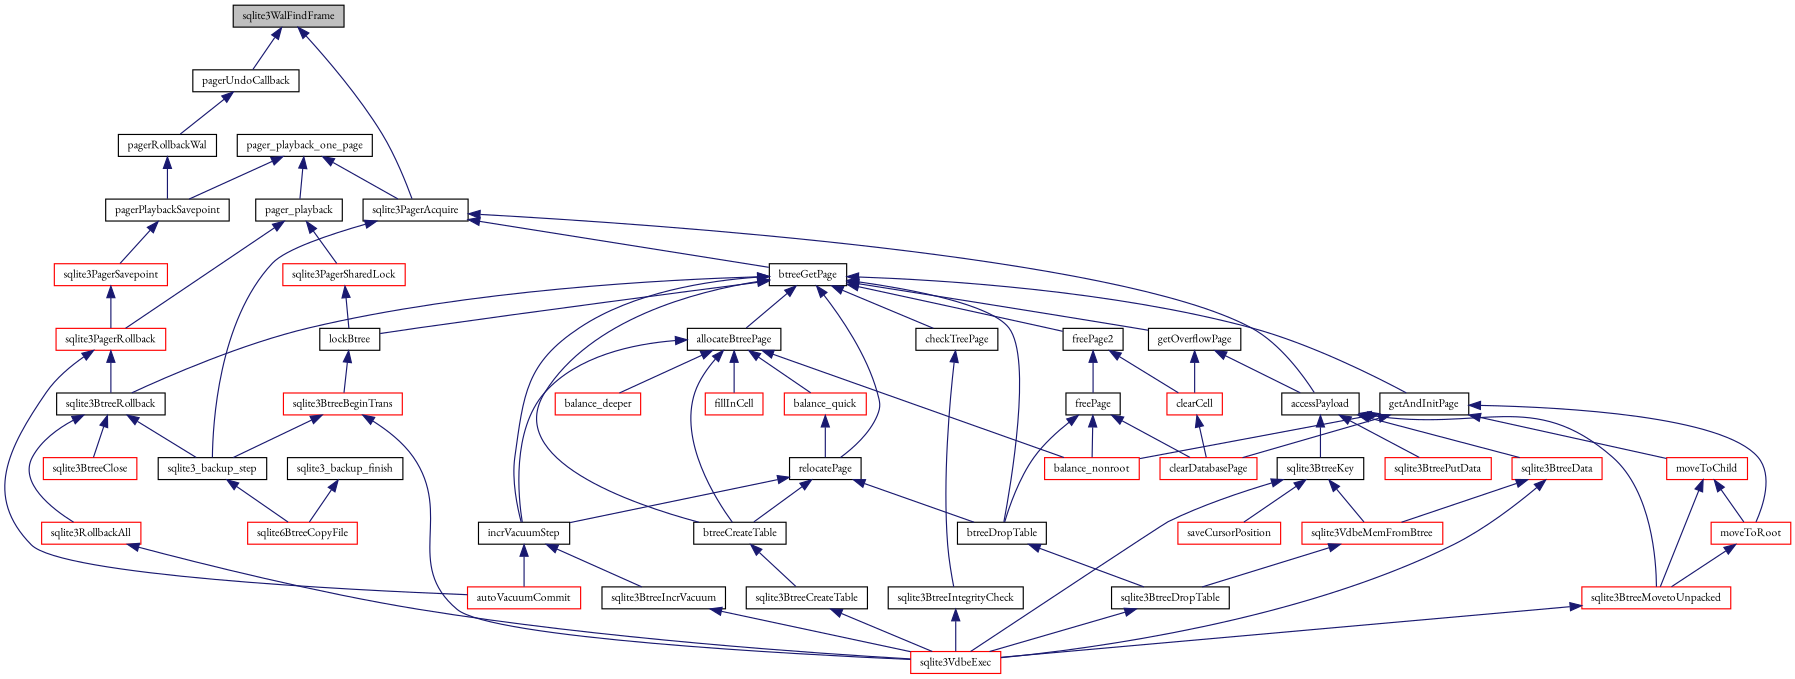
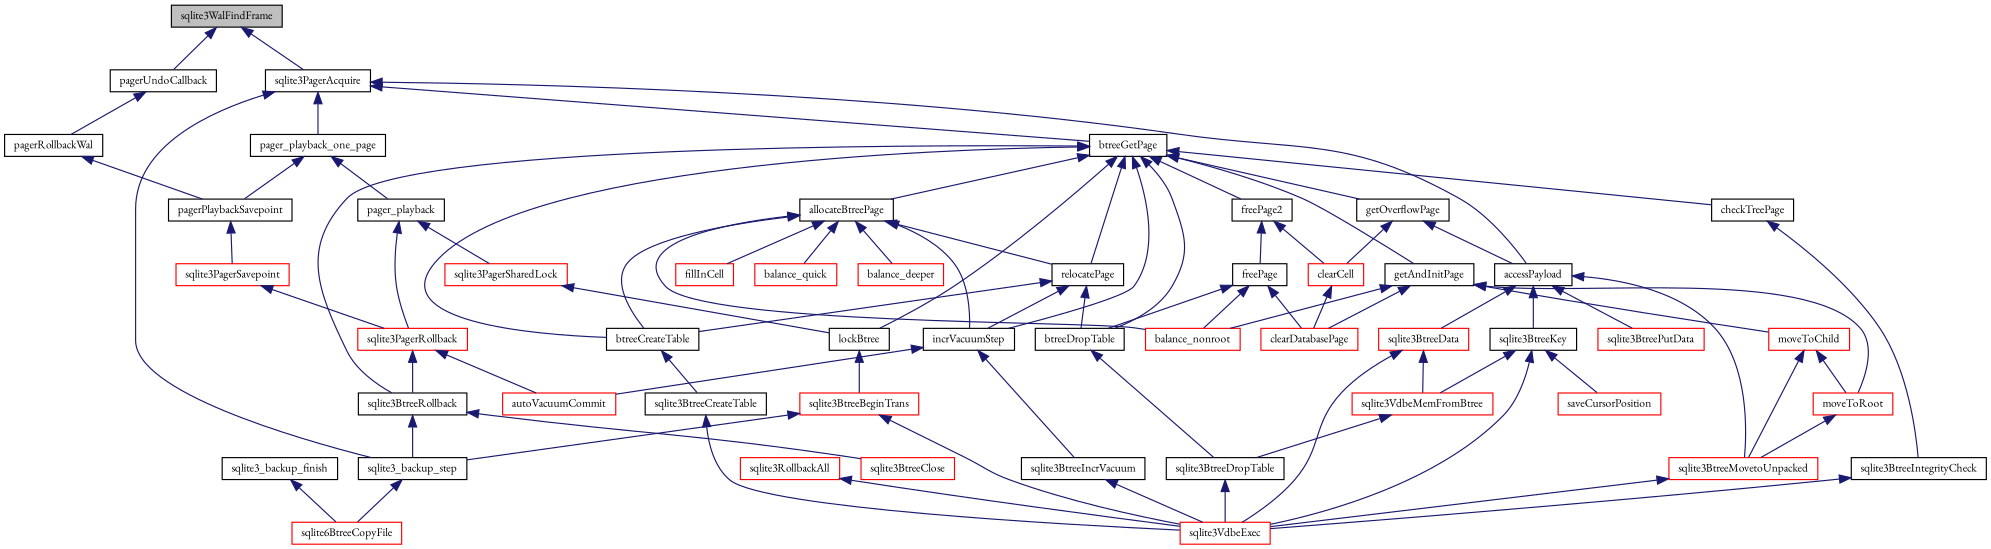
(365, 181) -> (318, 119)
(825, 442) -> (974, 244)
(30, 471) -> none
